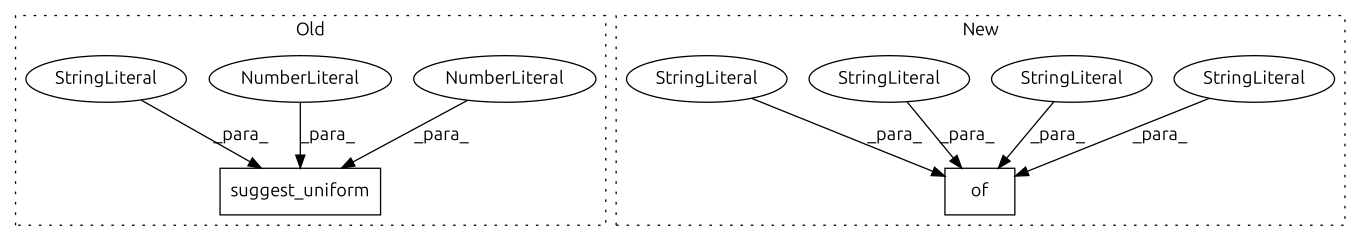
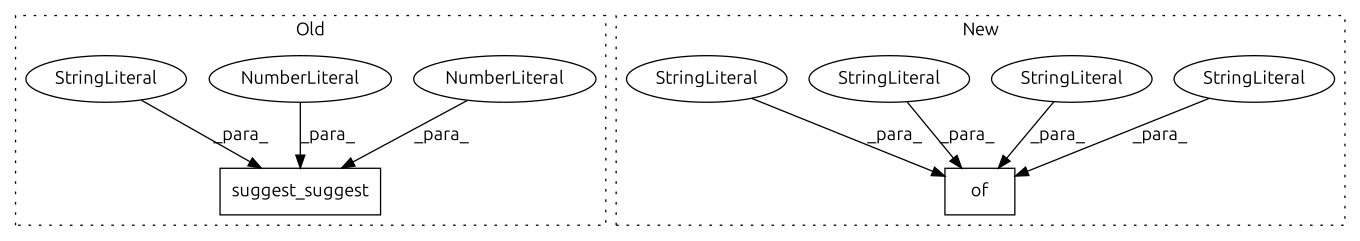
(300, 192) -> (300, 192)
